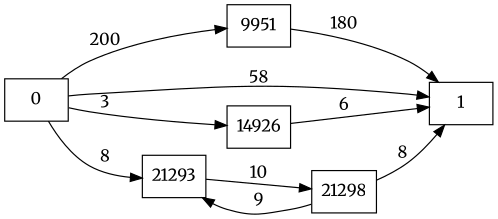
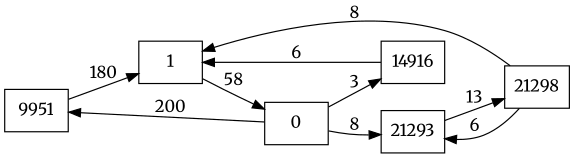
(243, 87) -> (228, 92)
(259, 127) -> (413, 62)
(259, 174) -> (475, 98)
(259, 201) -> (475, 126)
